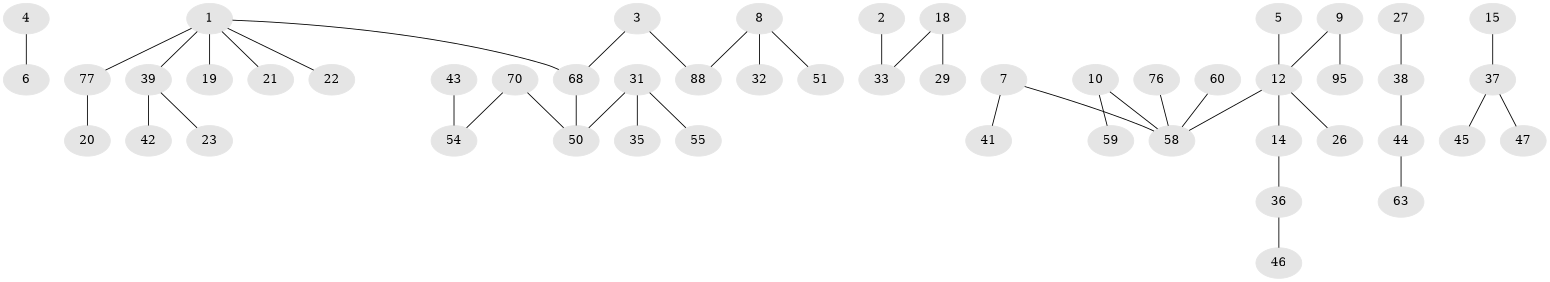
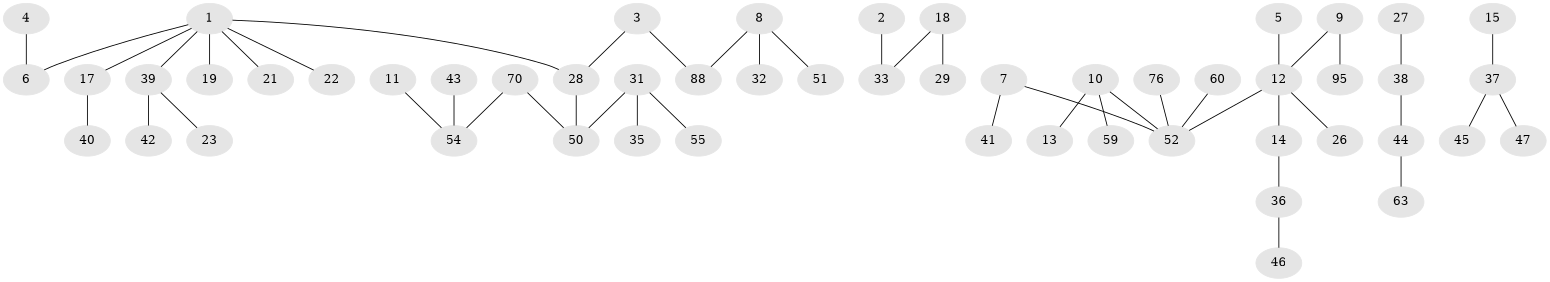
none -> (115, 45)
(87, 80) -> (87, 80)
none -> (393, 80)
(576, 80) -> (576, 80)
(87, 141) -> (87, 141)
none -> (1050, 141)
(1172, 141) -> (1172, 141)
